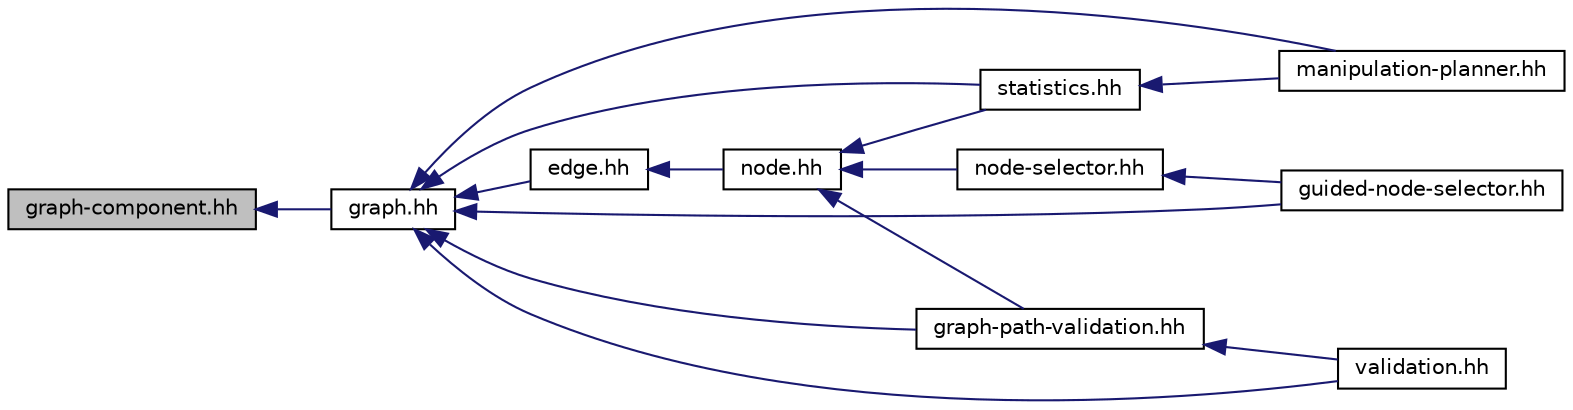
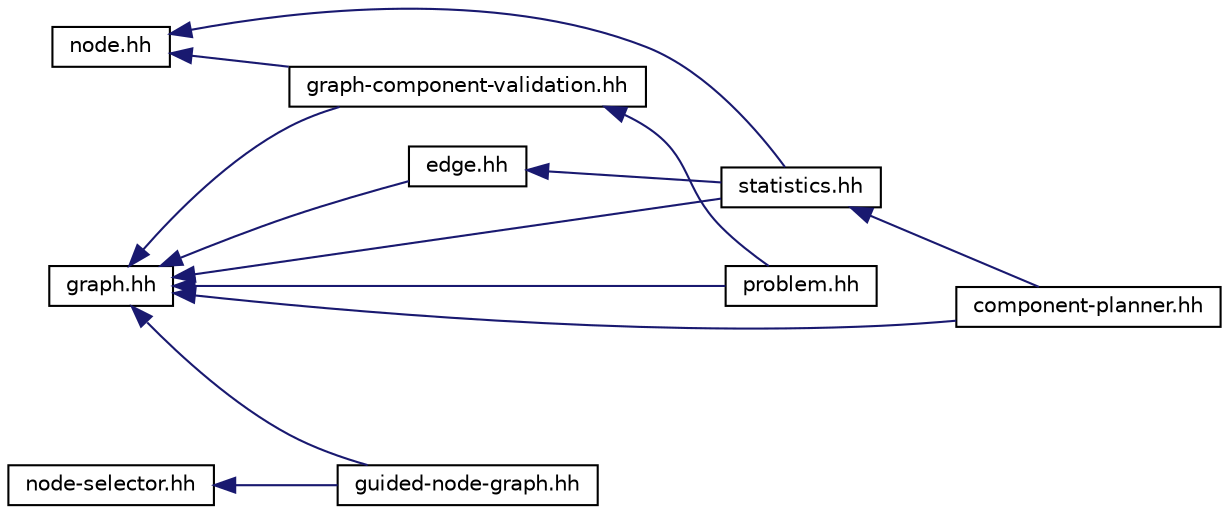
(1422, 71) -> (1088, 307)
(696, 169) -> (635, 177)
(910, 169) -> none
(1422, 190) -> (468, 485)
(132, 209) -> none
(1060, 329) -> (468, 87)
(1422, 369) -> (801, 286)
